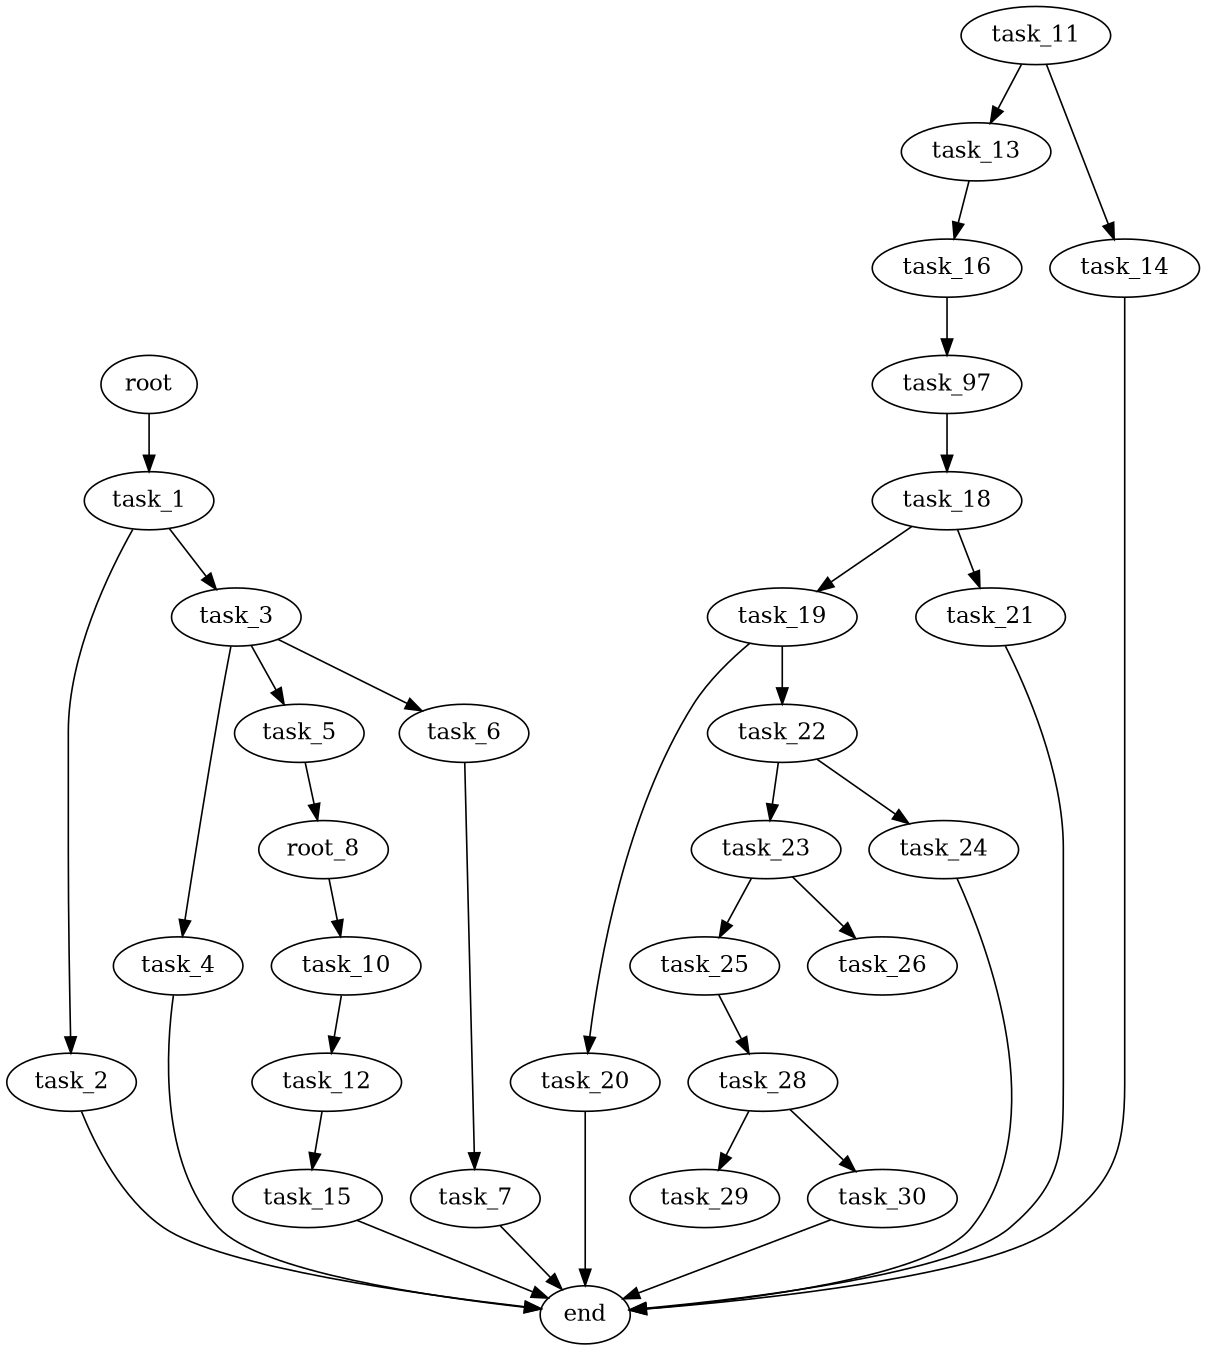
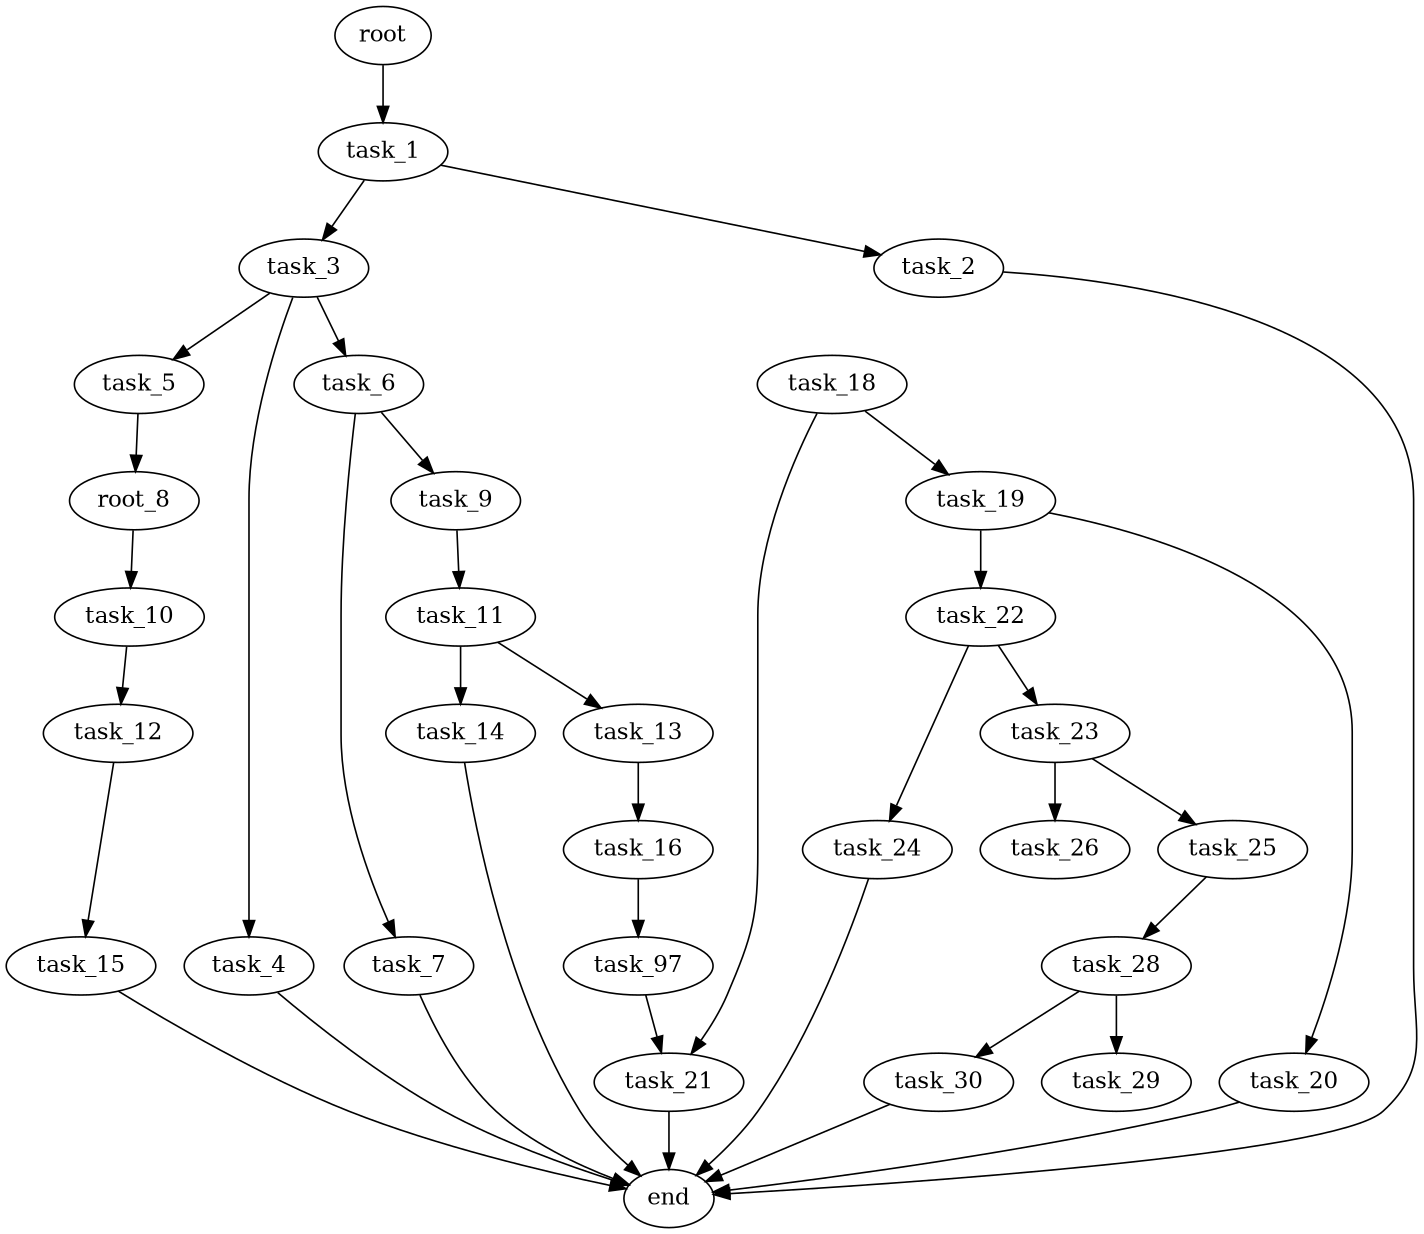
(947, 435) -> (651, 1016)
none -> (456, 501)
